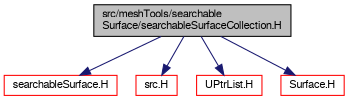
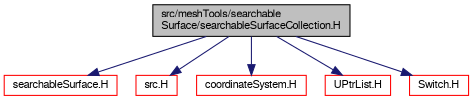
none -> (251, 85)
(313, 85) -> (439, 85)
